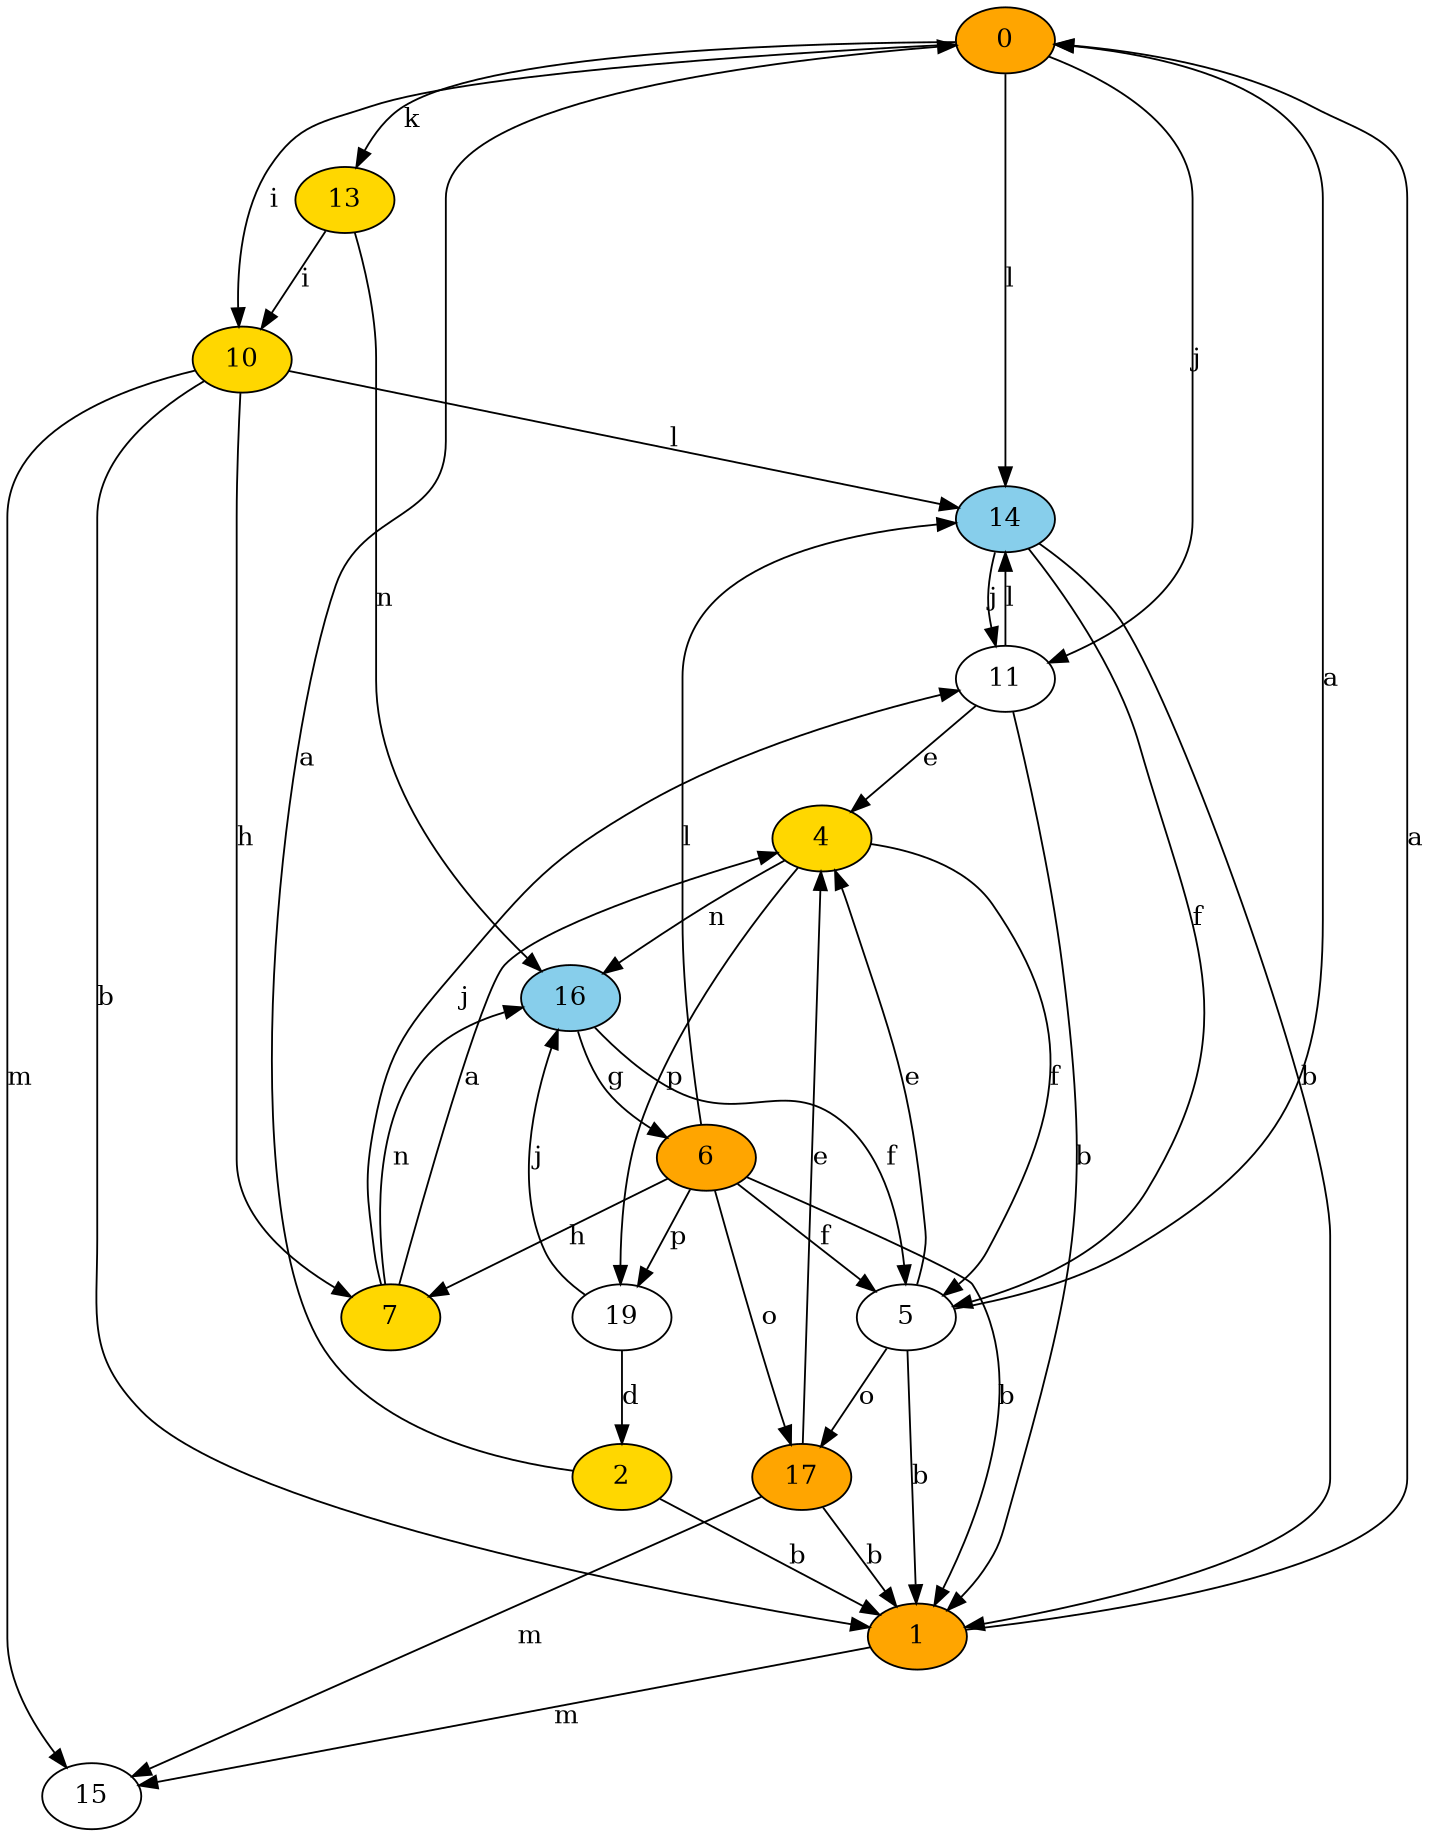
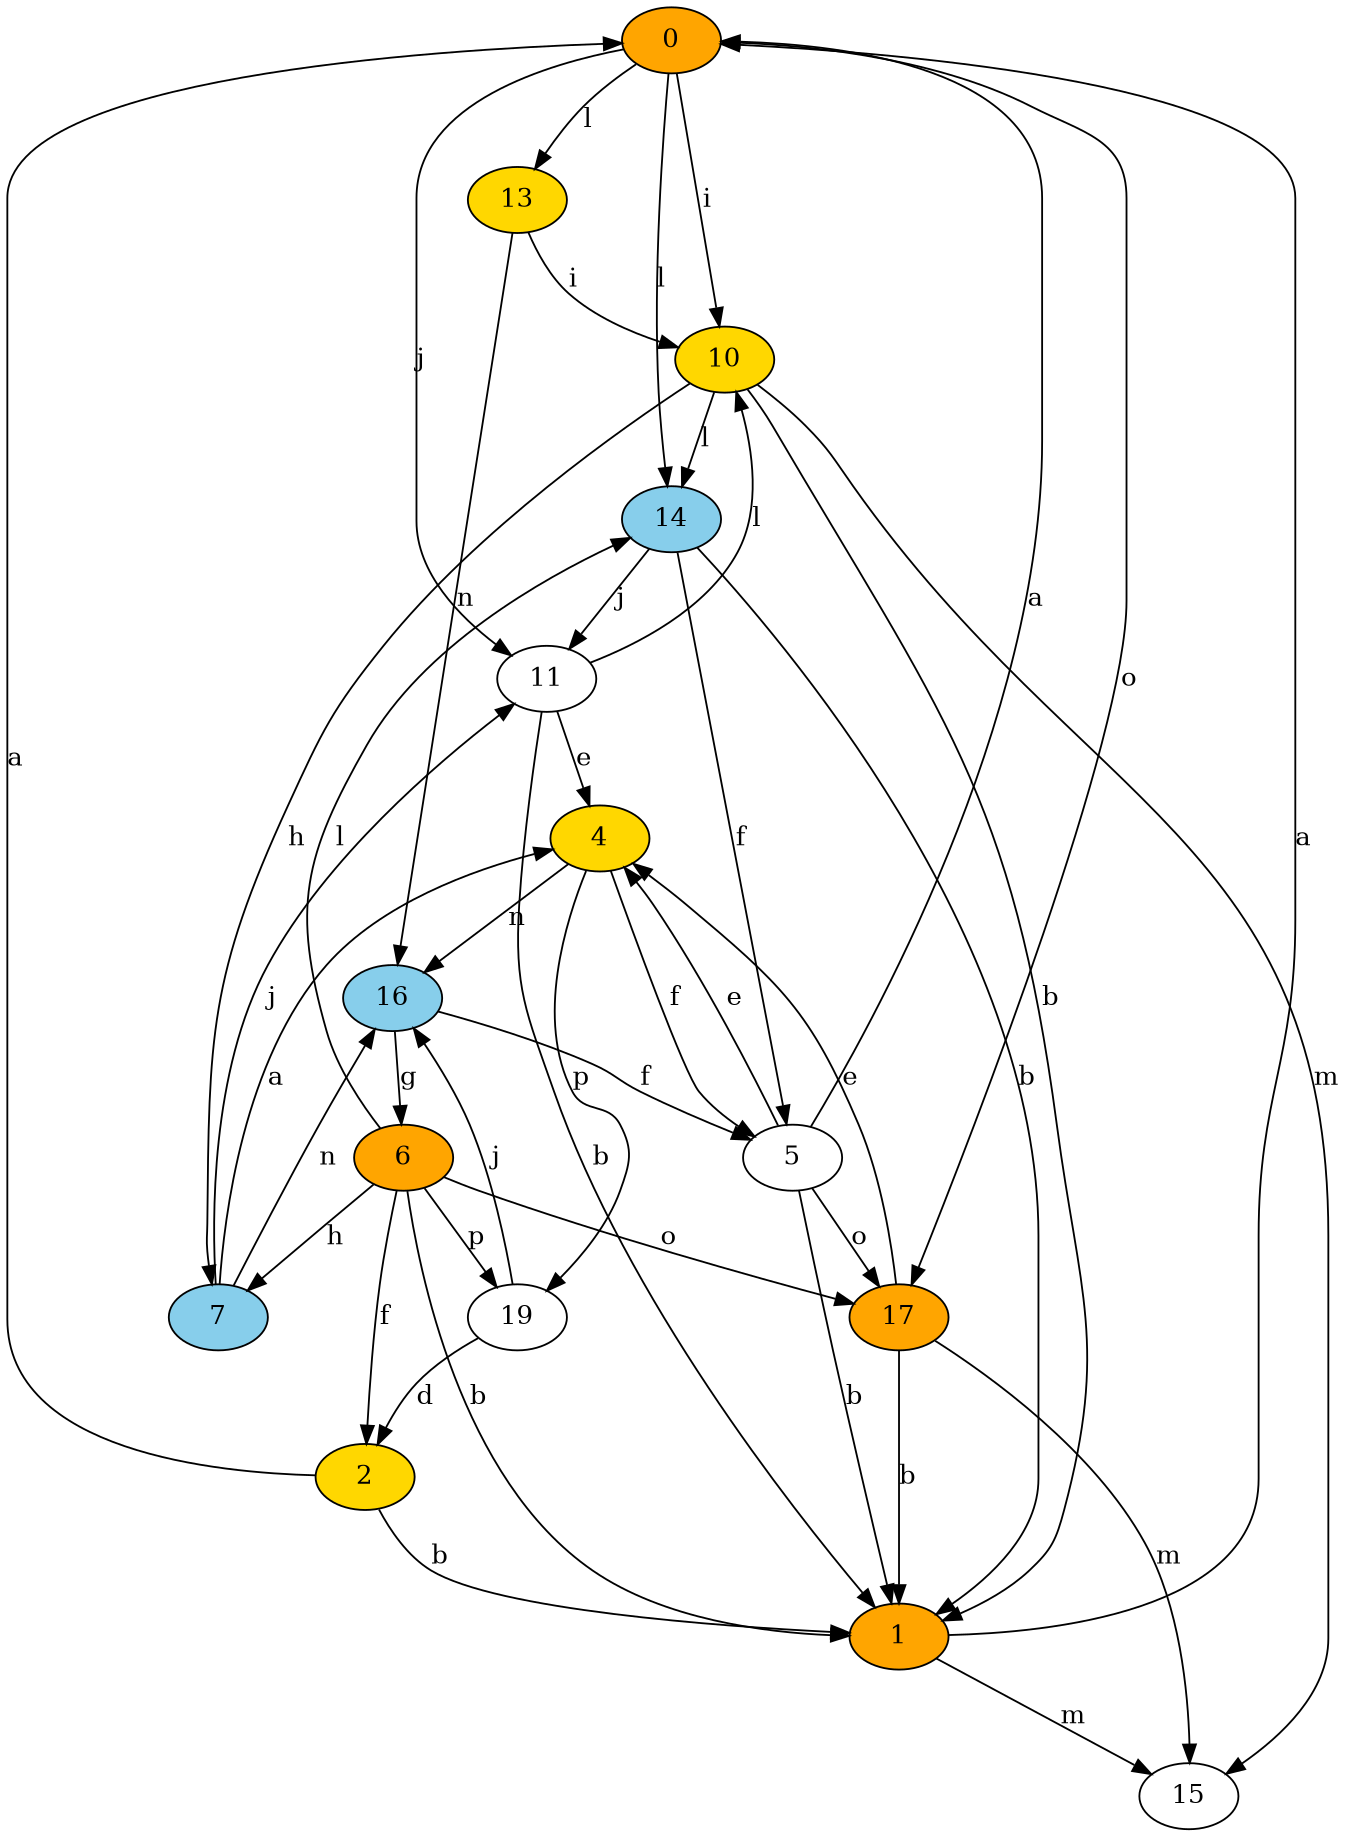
(412, 120) -> (588, 120)
none -> (1127, 519)
(1005, 608) -> (731, 563)
(796, 1229) -> (377, 1307)
(391, 1317) -> (218, 1317)
